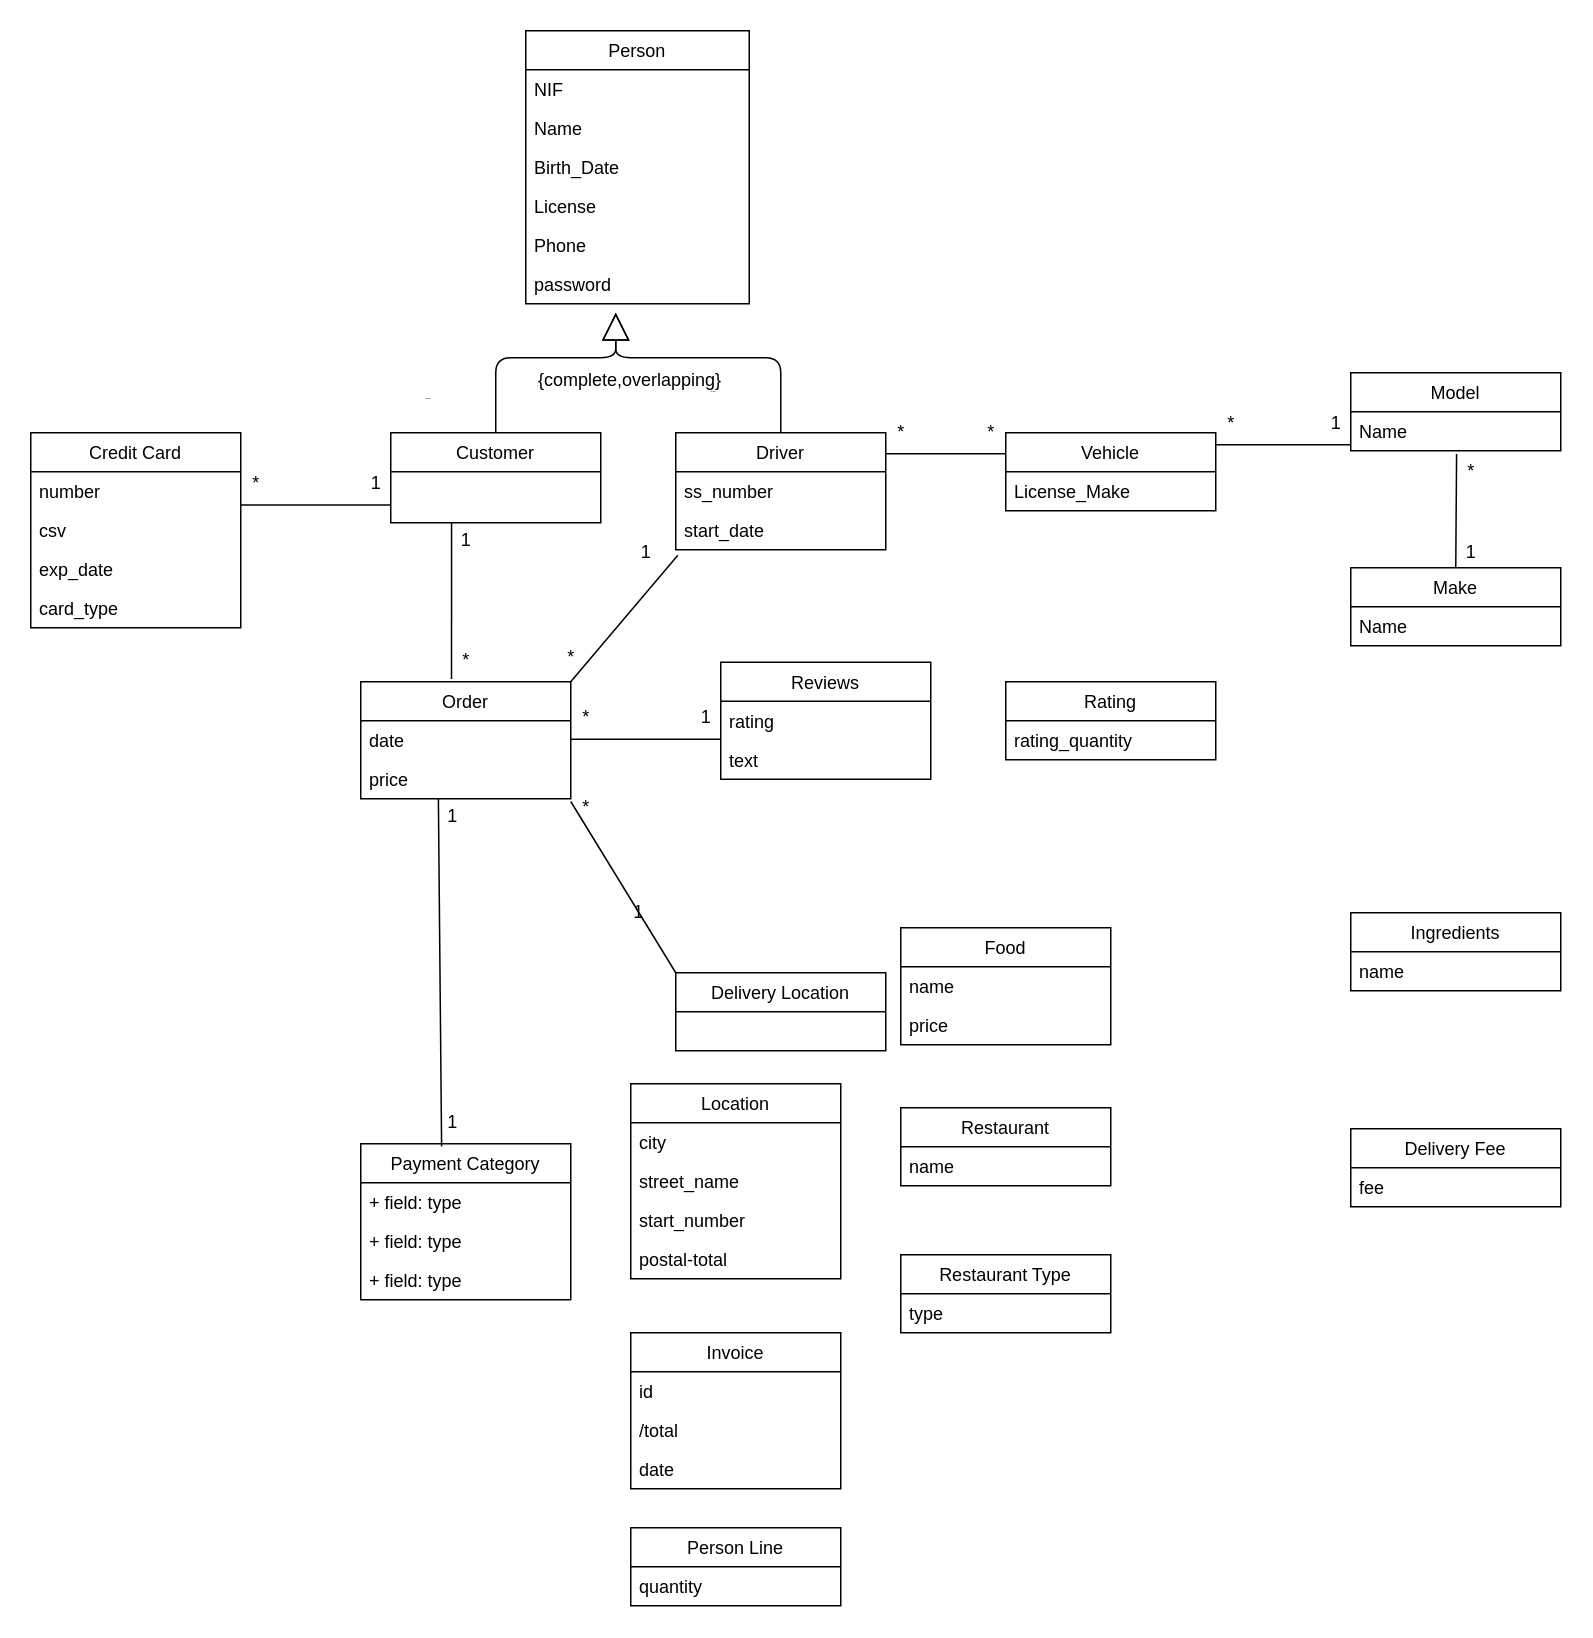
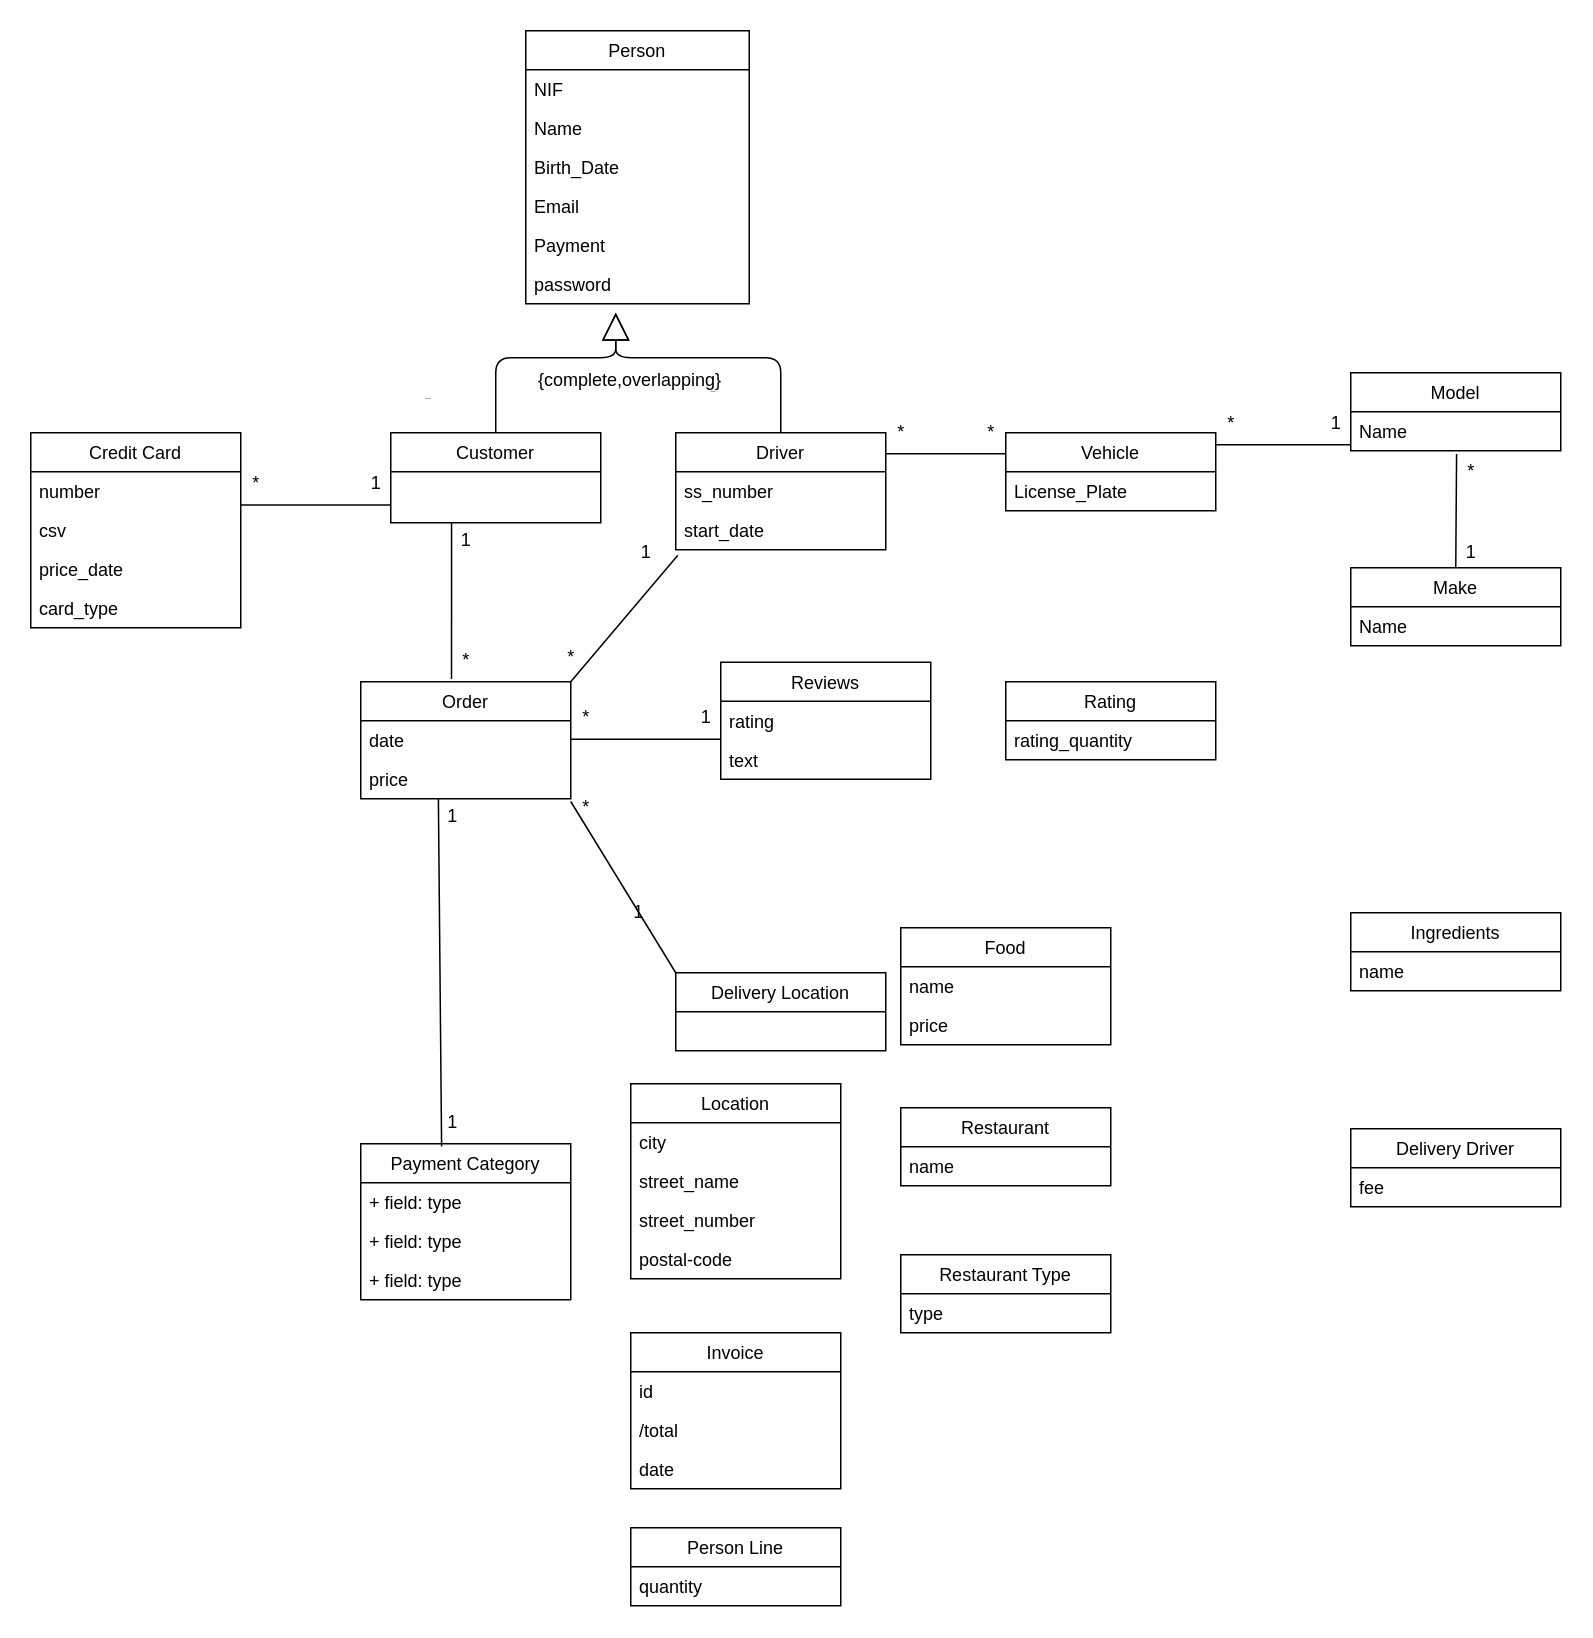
(567, 207) -> (555, 207)
(559, 246) -> (569, 246)
(1072, 492) -> (1075, 492)
(79, 570) -> (87, 570)
(1455, 1149) -> (1455, 1149)
(699, 1221) -> (705, 1221)
(695, 1260) -> (692, 1260)
